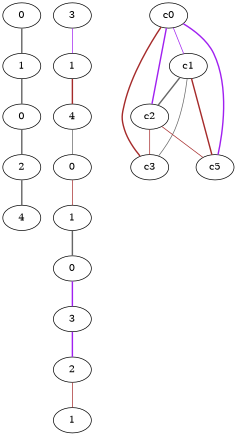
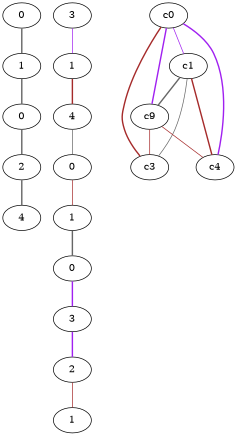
(150, 117) -> (150, 117)
(215, 167) -> (215, 167)
